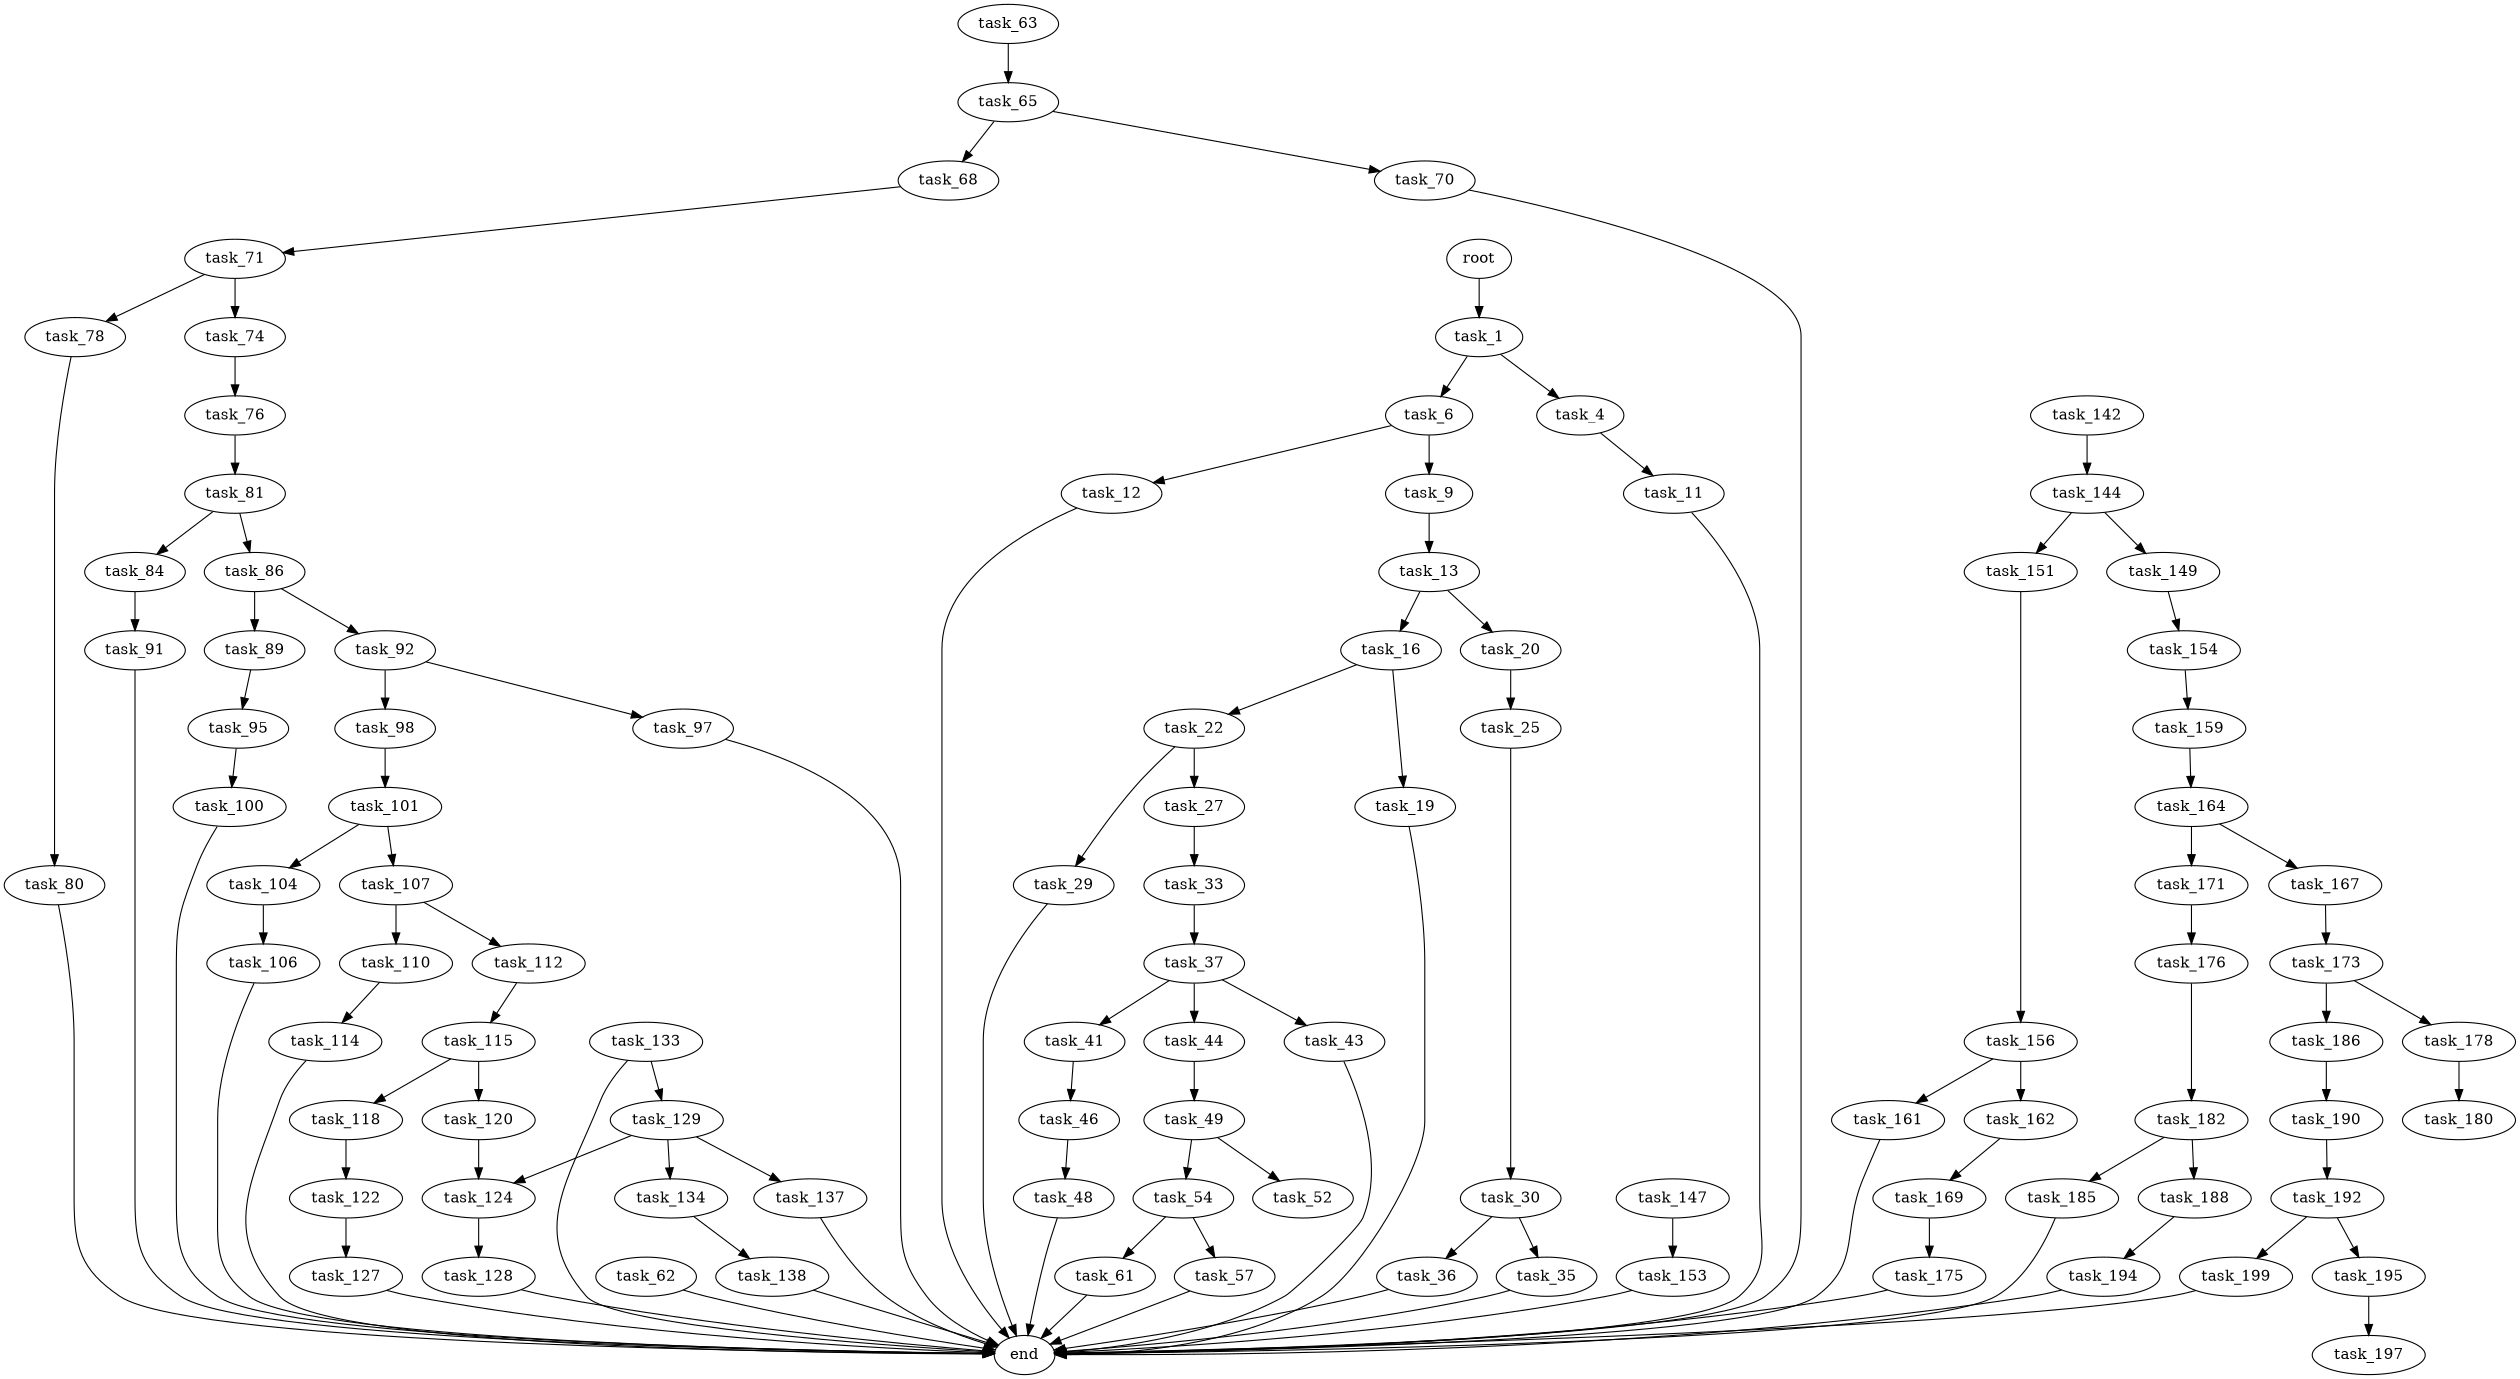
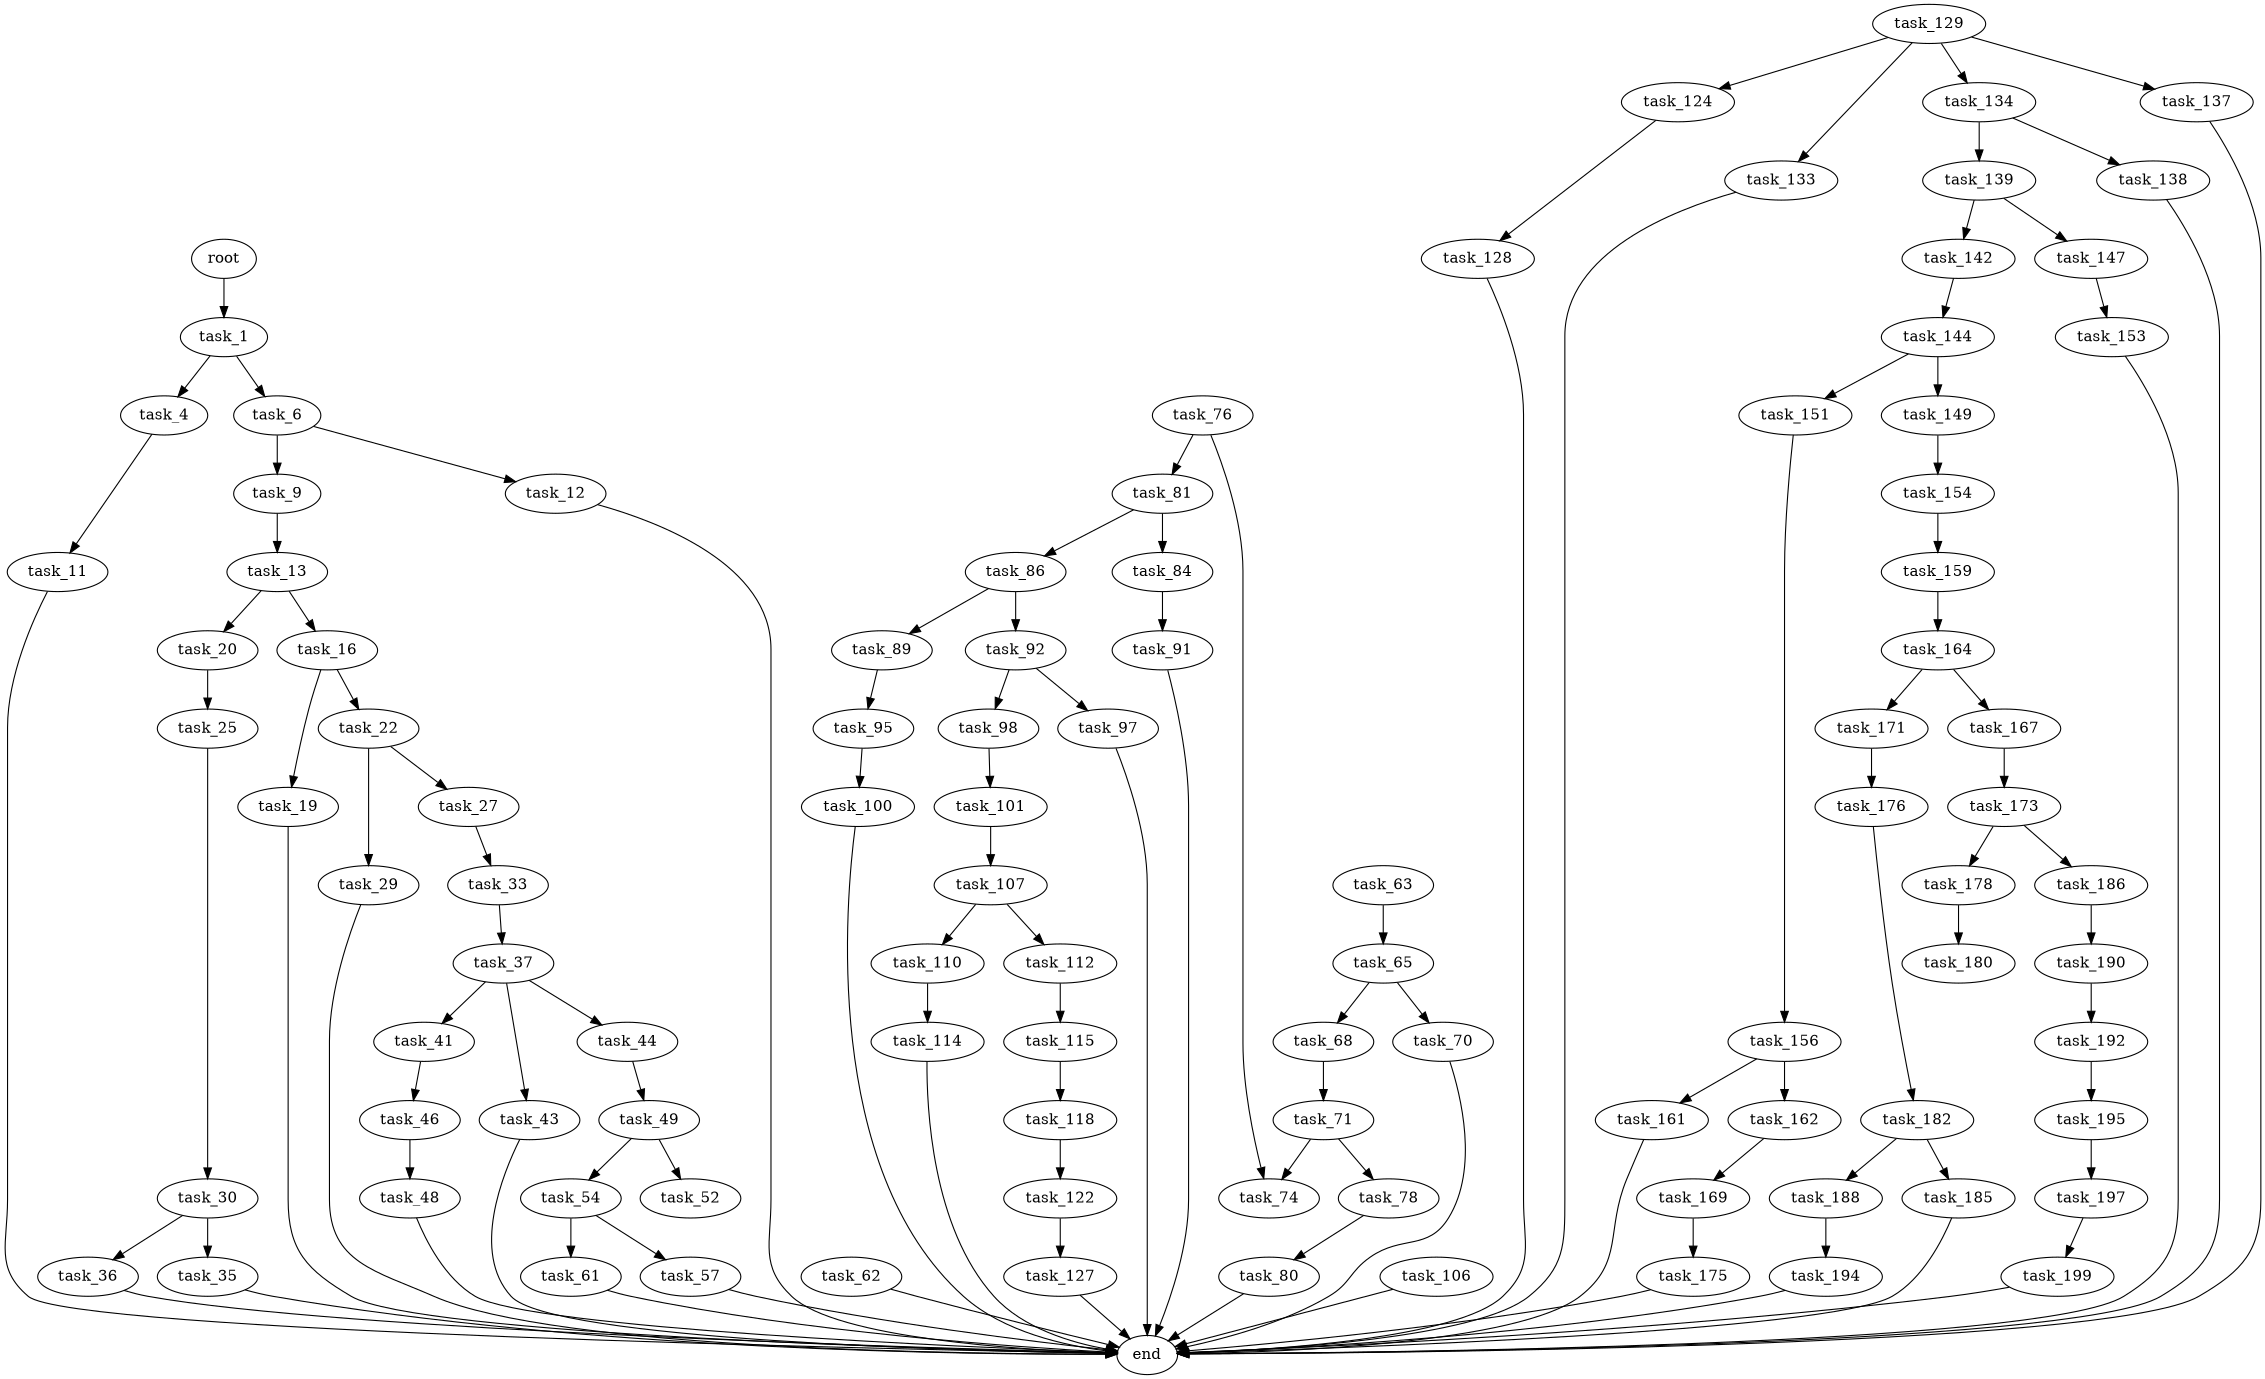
none -> (1979, 181)
(235, 371) -> (1243, 800)
(263, 885) -> none
(655, 1075) -> (1859, 98)
(479, 1120) -> none
(2286, 1234) -> (2077, 1232)
